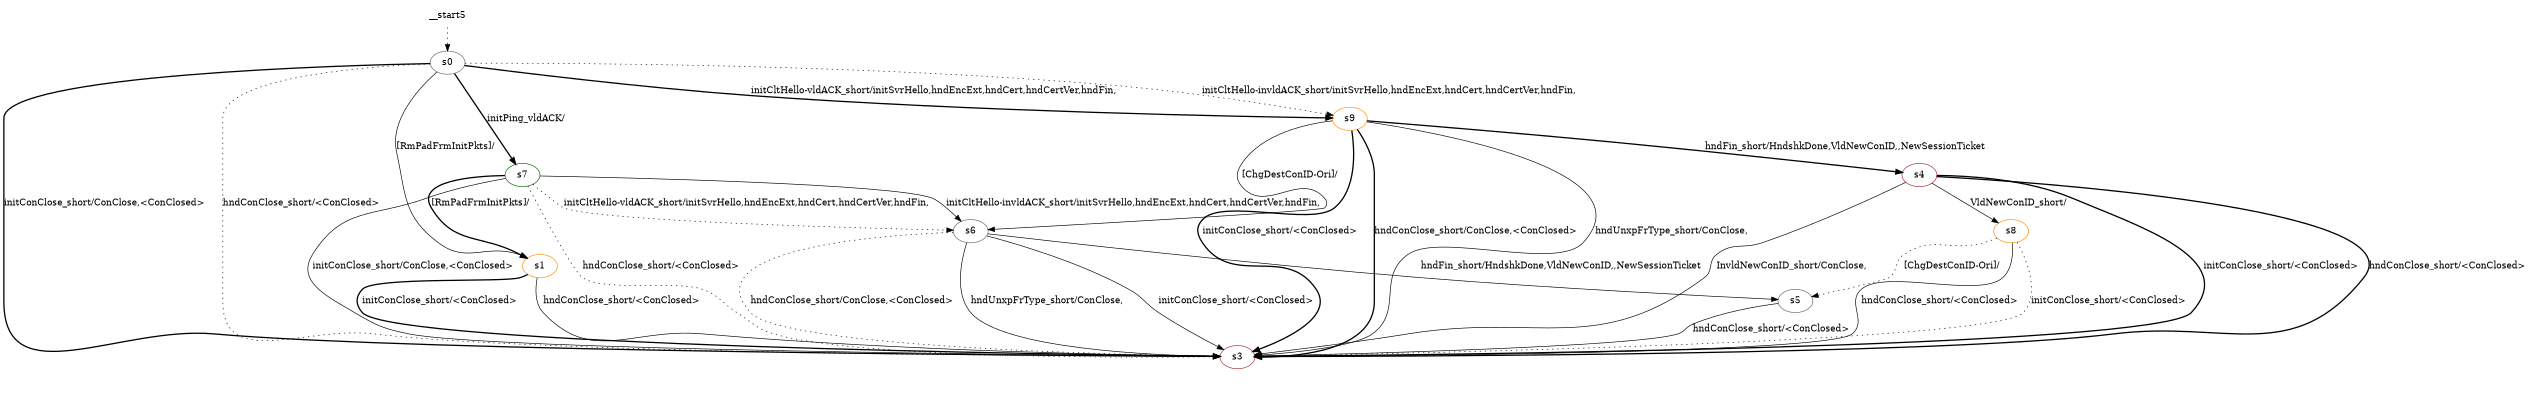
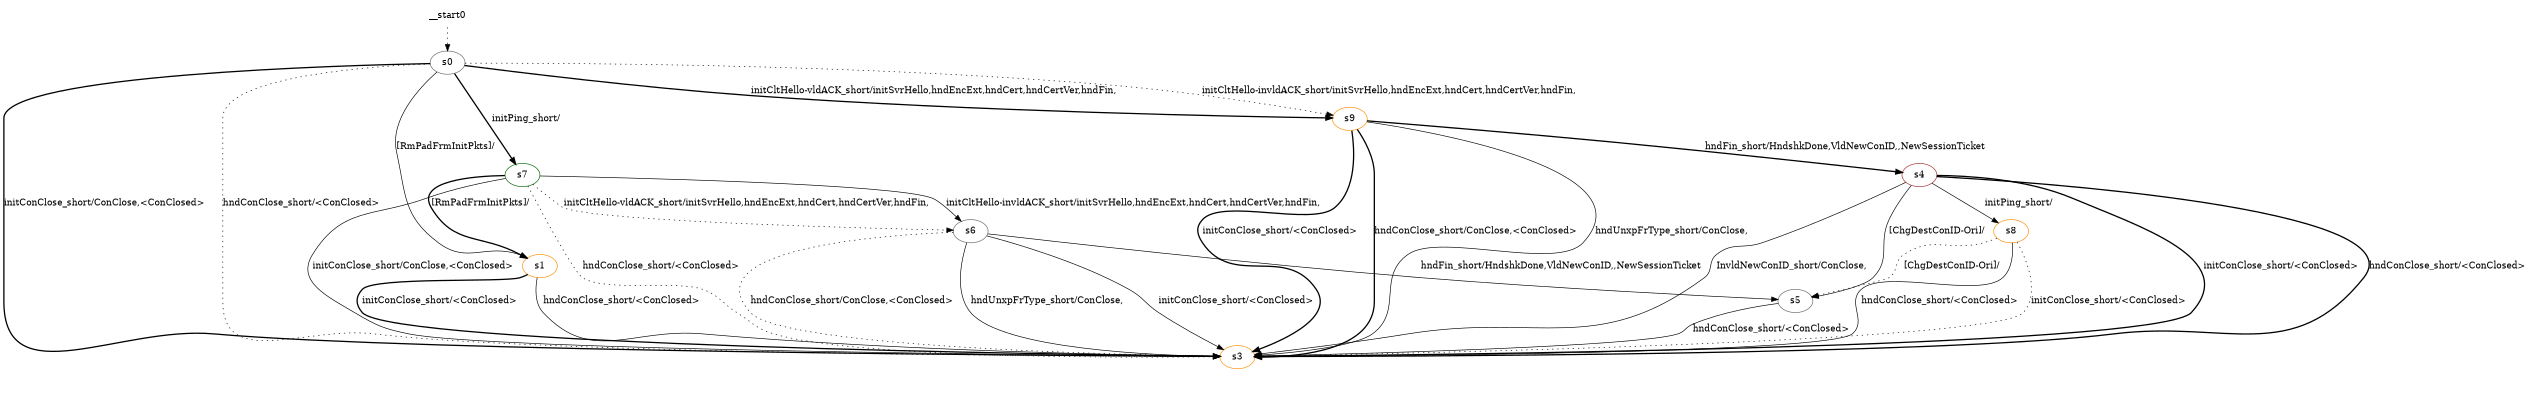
(448, 16) -> (448, 16)
(528, 119) -> (528, 119)
(2020, 203) -> (2020, 203)
(1302, 210) -> none
none -> (1883, 258)
(1237, 357) -> (1237, 357)
